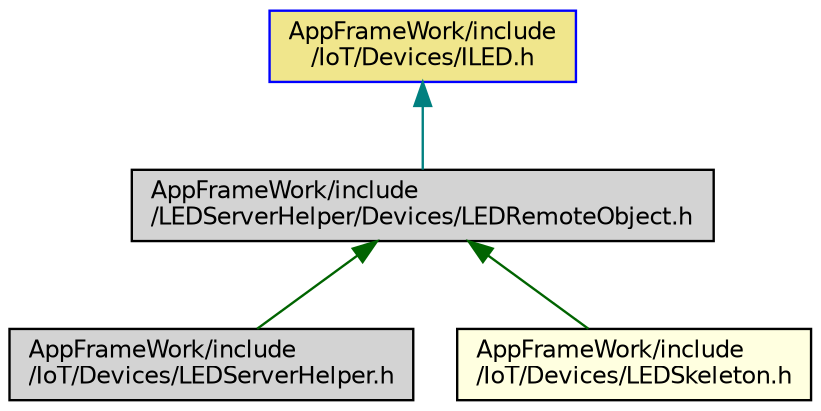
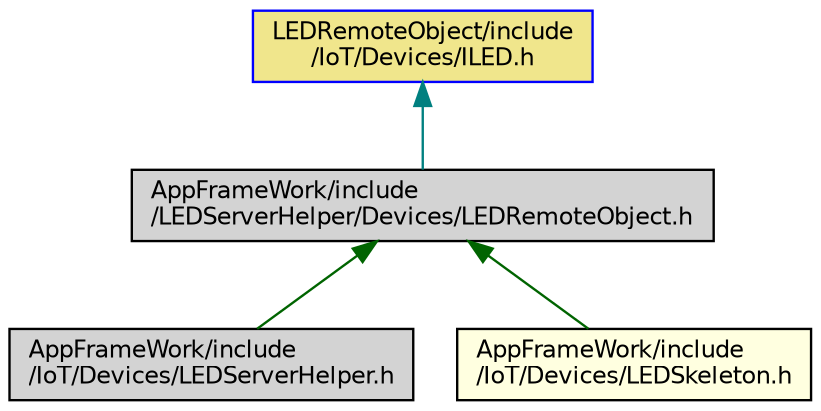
(423, 46) -> (423, 46)
